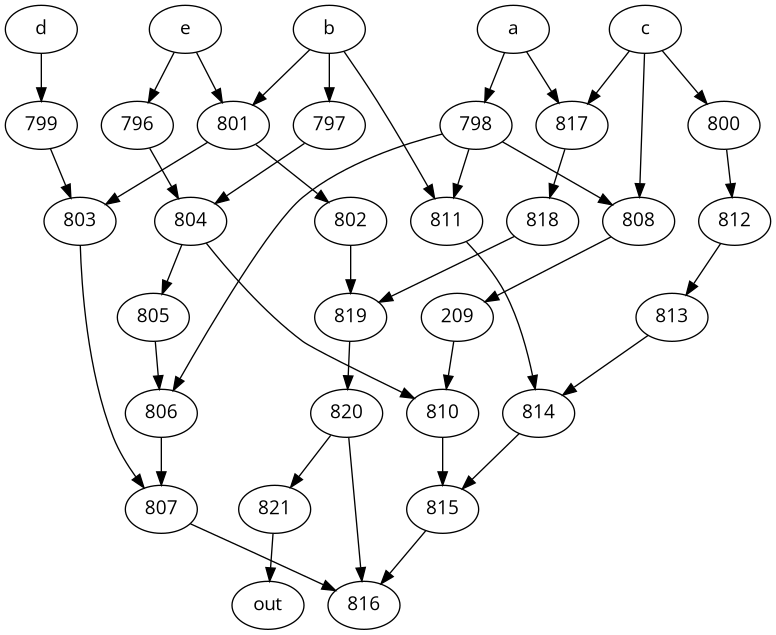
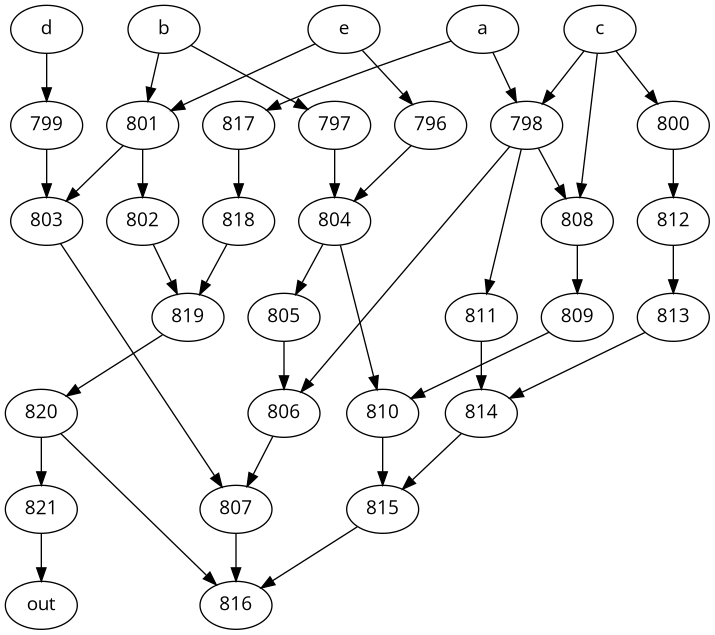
(613, 72) -> (567, 72)
(388, 118) -> none
(457, 317) -> (577, 317)
